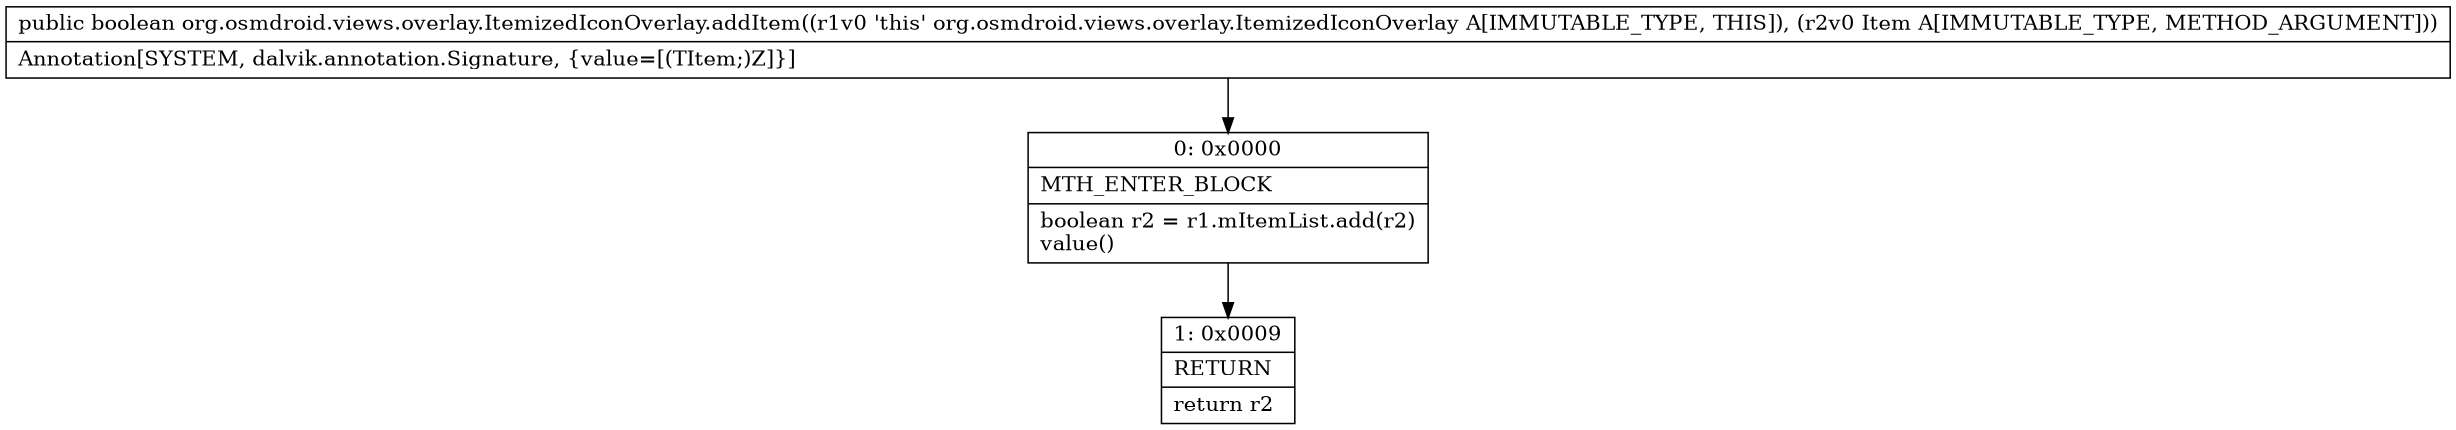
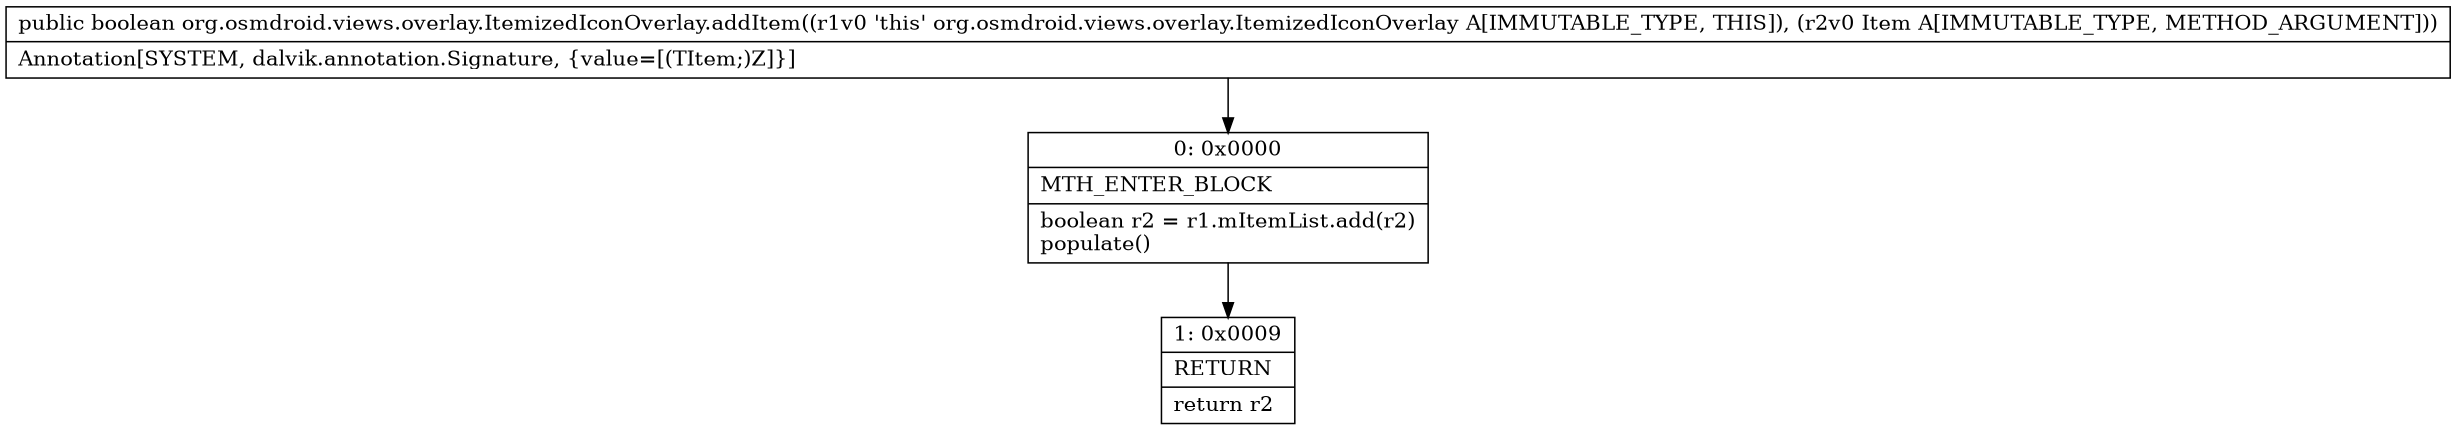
(1077, 244) -> (1096, 244)
